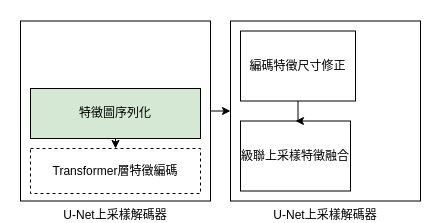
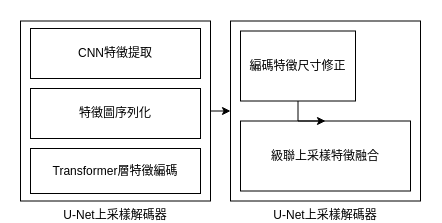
none -> (116, 54)
(116, 114) -> (116, 114)
(116, 140) -> none
(296, 156) -> (326, 156)
(116, 171) -> (116, 171)
